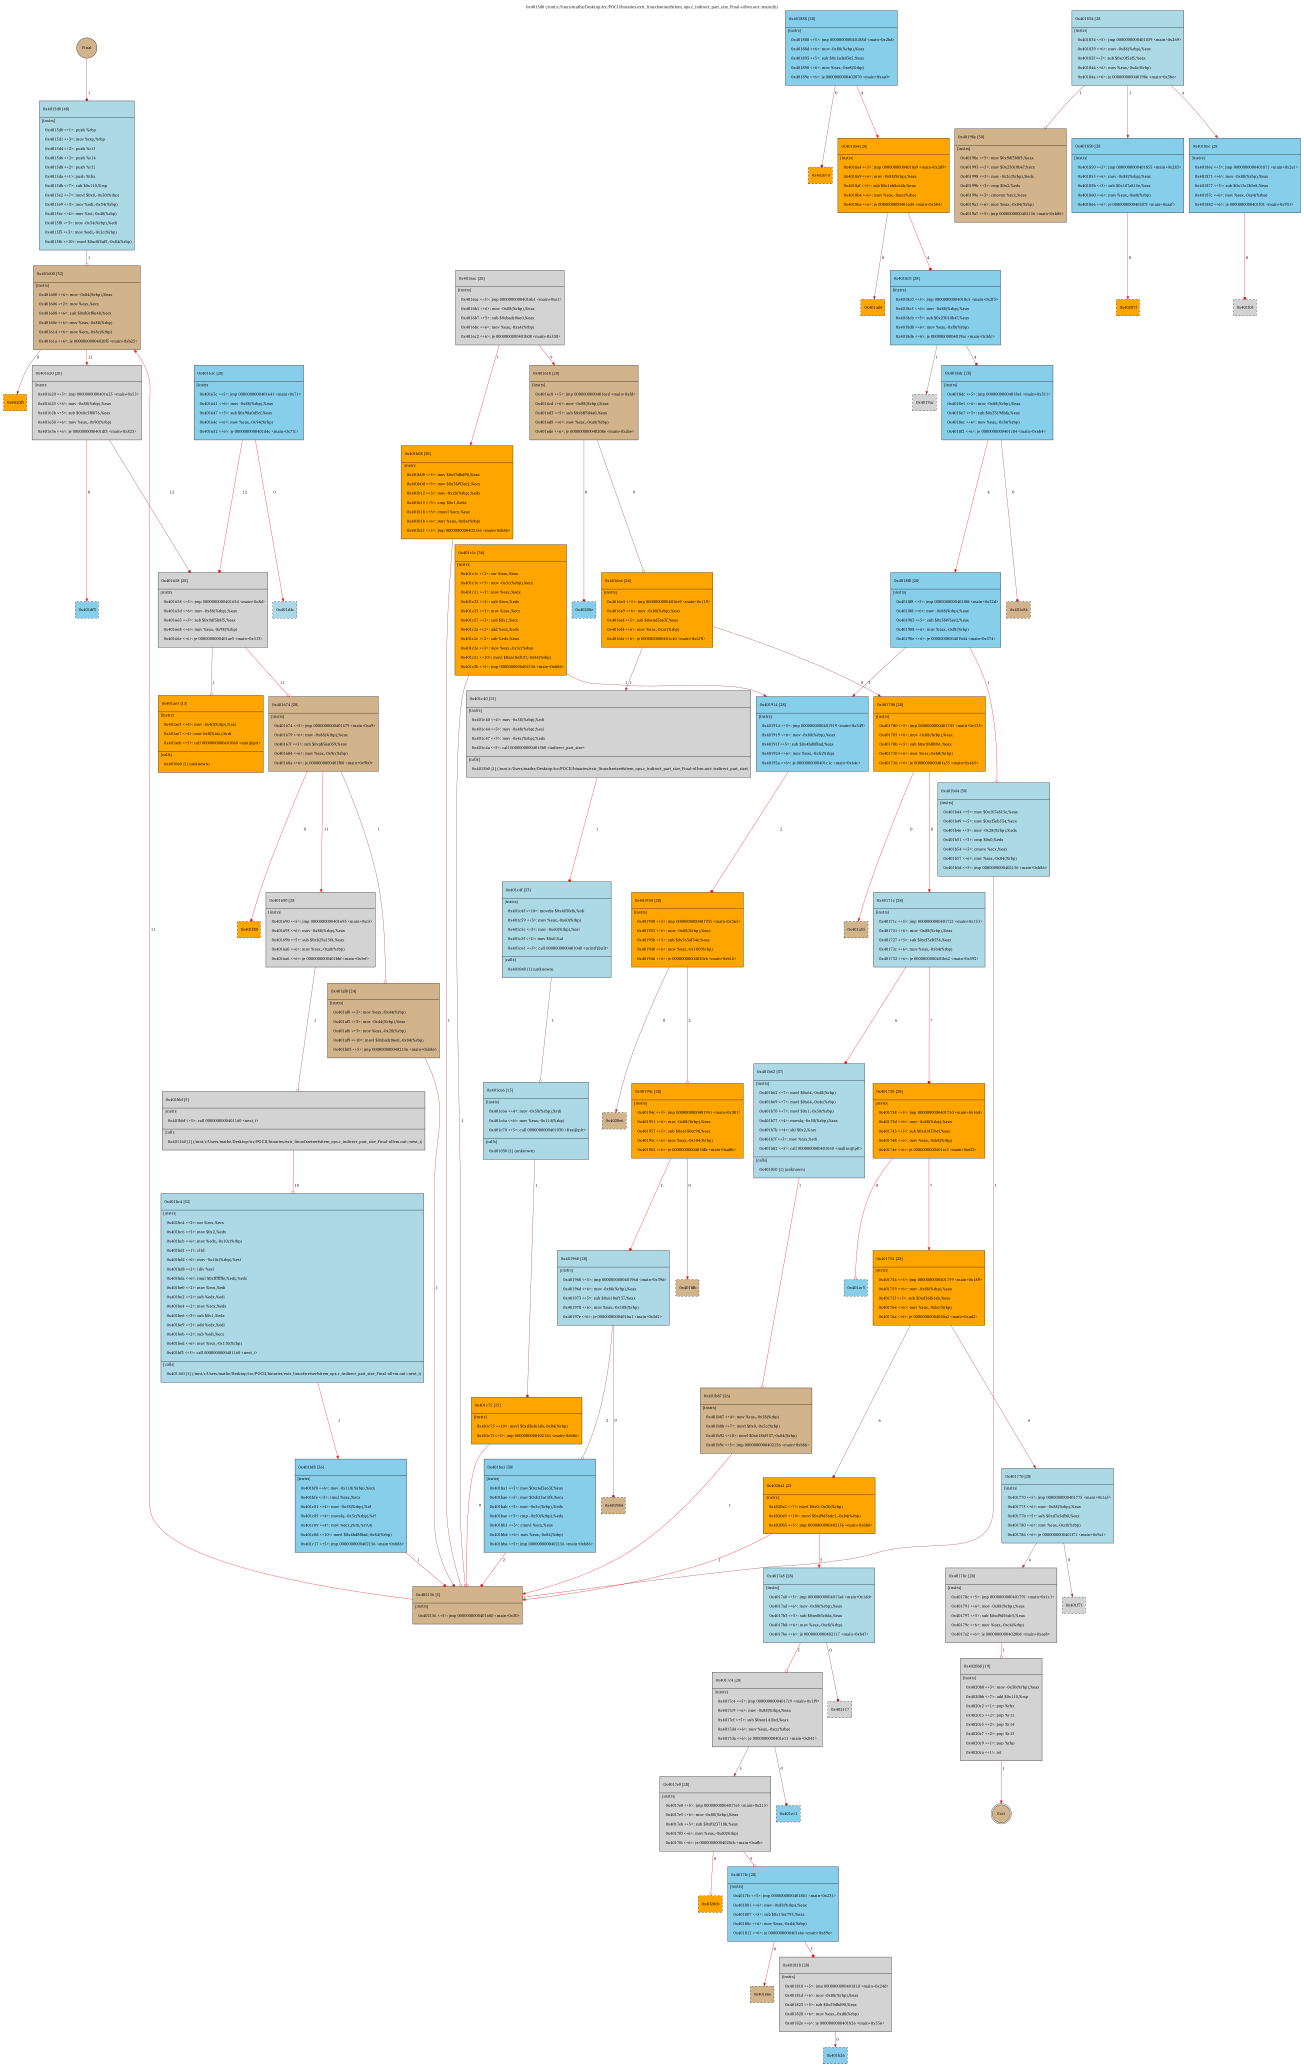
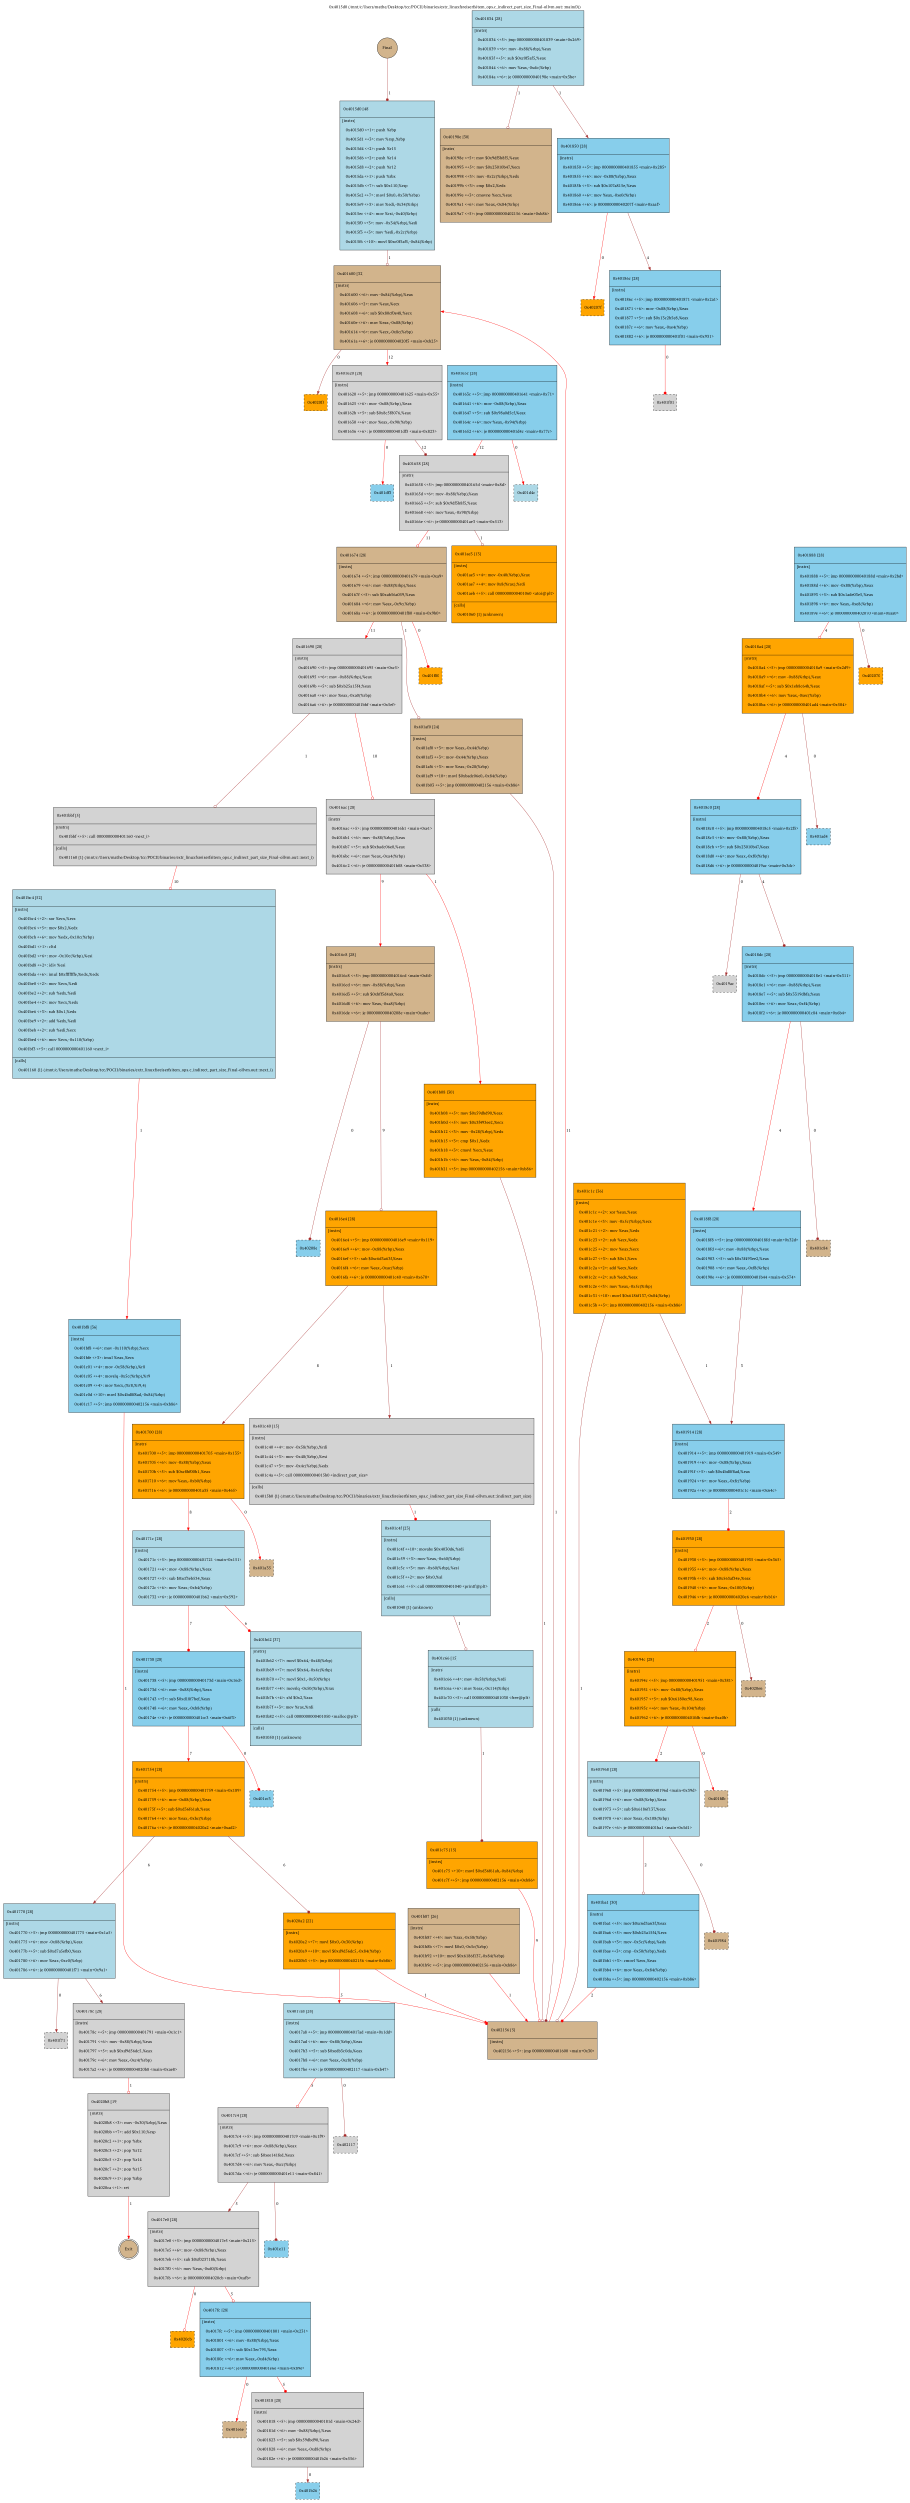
(867, 110) -> (825, 629)
(1194, 110) -> (639, 240)
(873, 308) -> (818, 837)
(936, 357) -> (741, 882)
none -> (364, 755)
(994, 830) -> none
(929, 1121) -> (189, 1689)
(863, 1214) -> (243, 1755)
(781, 1282) -> none
